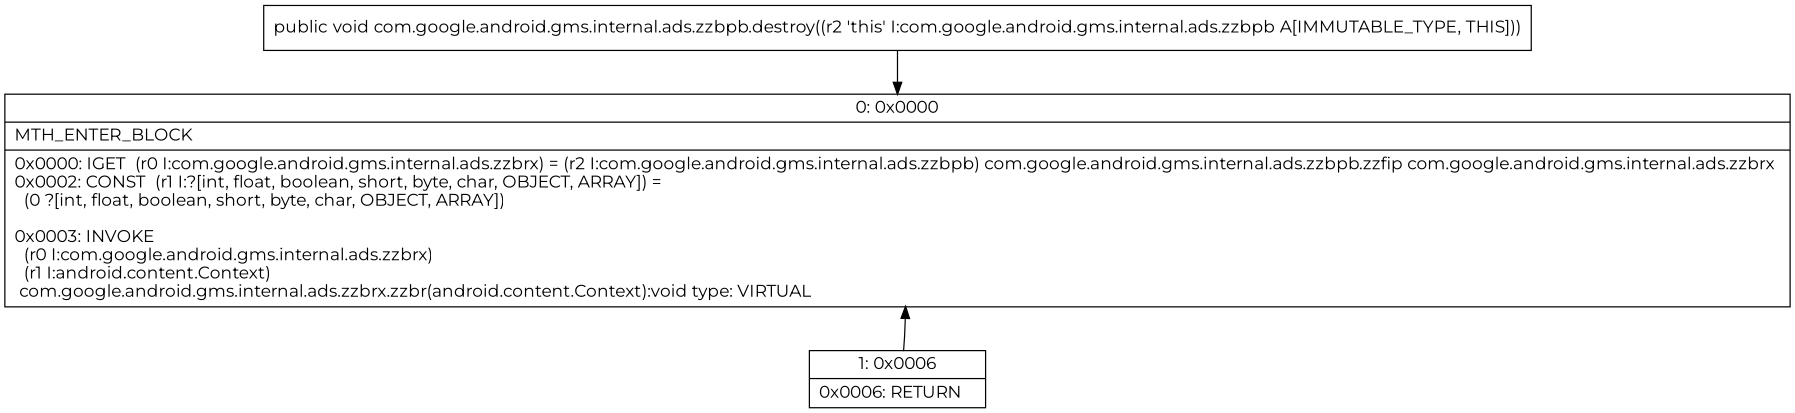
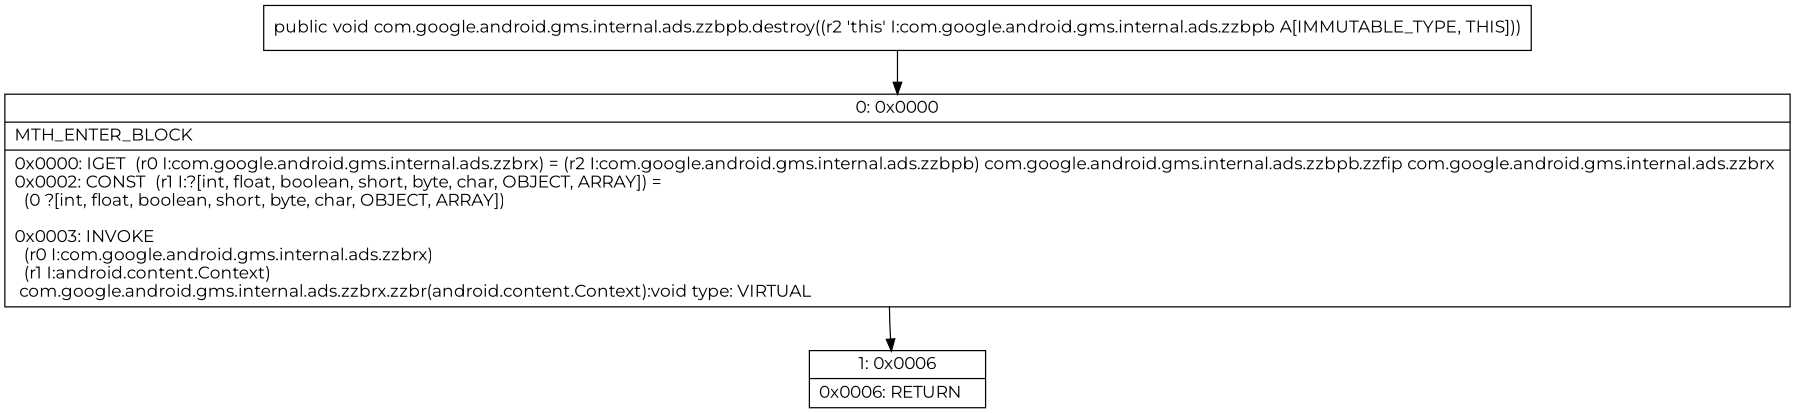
(905, 335) -> (890, 323)
